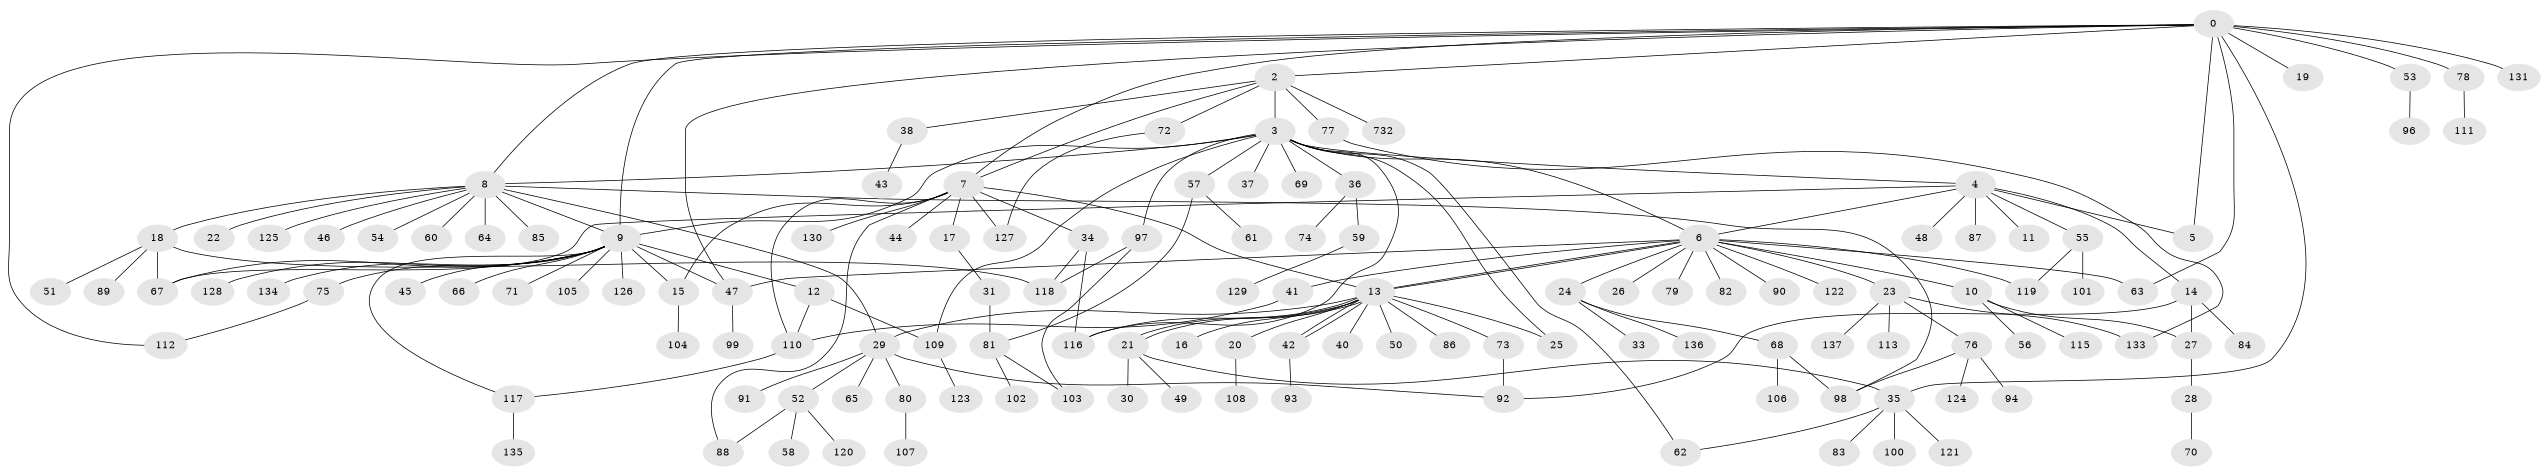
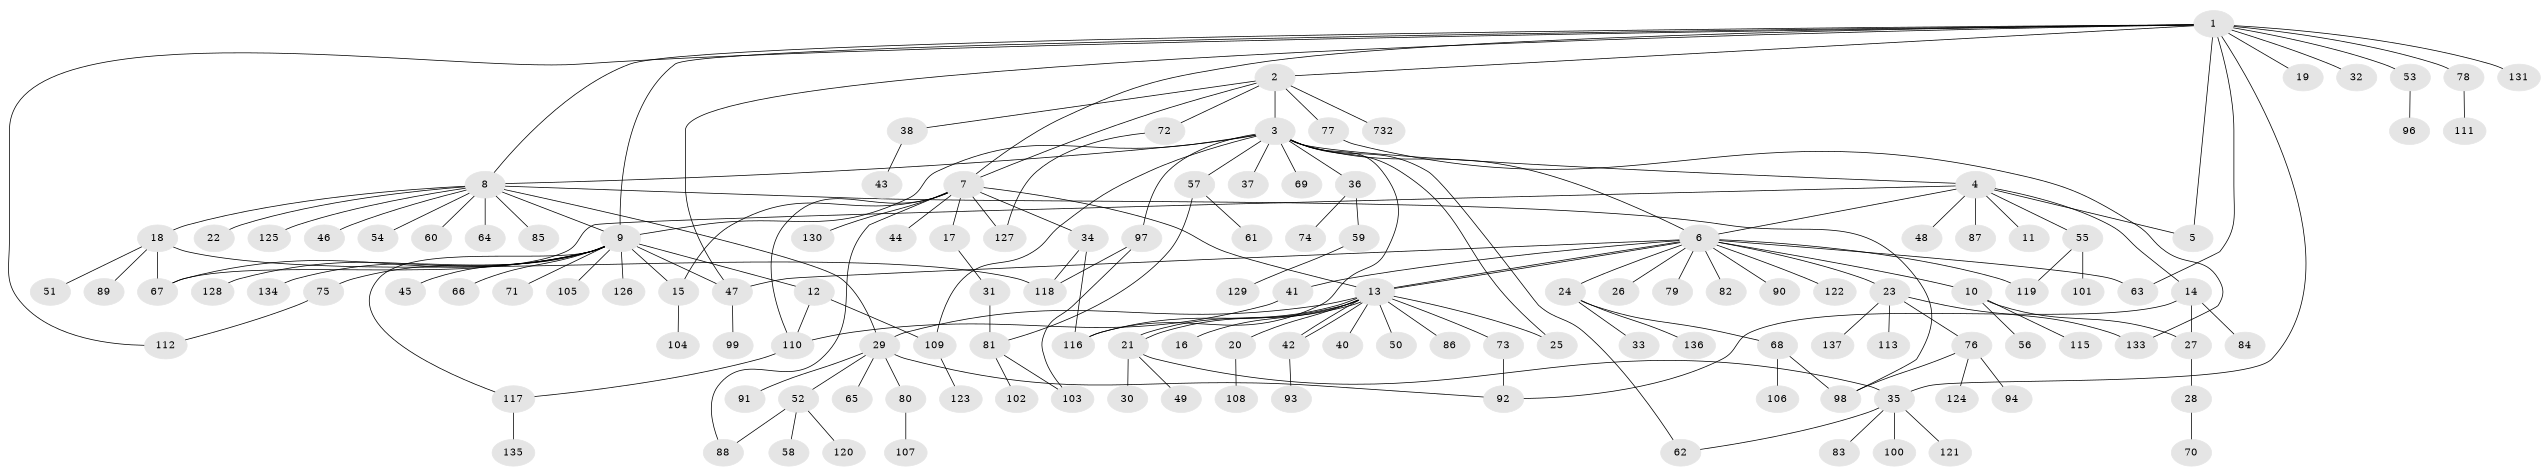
(2214, 24) -> (2214, 24)
none -> (2357, 78)
